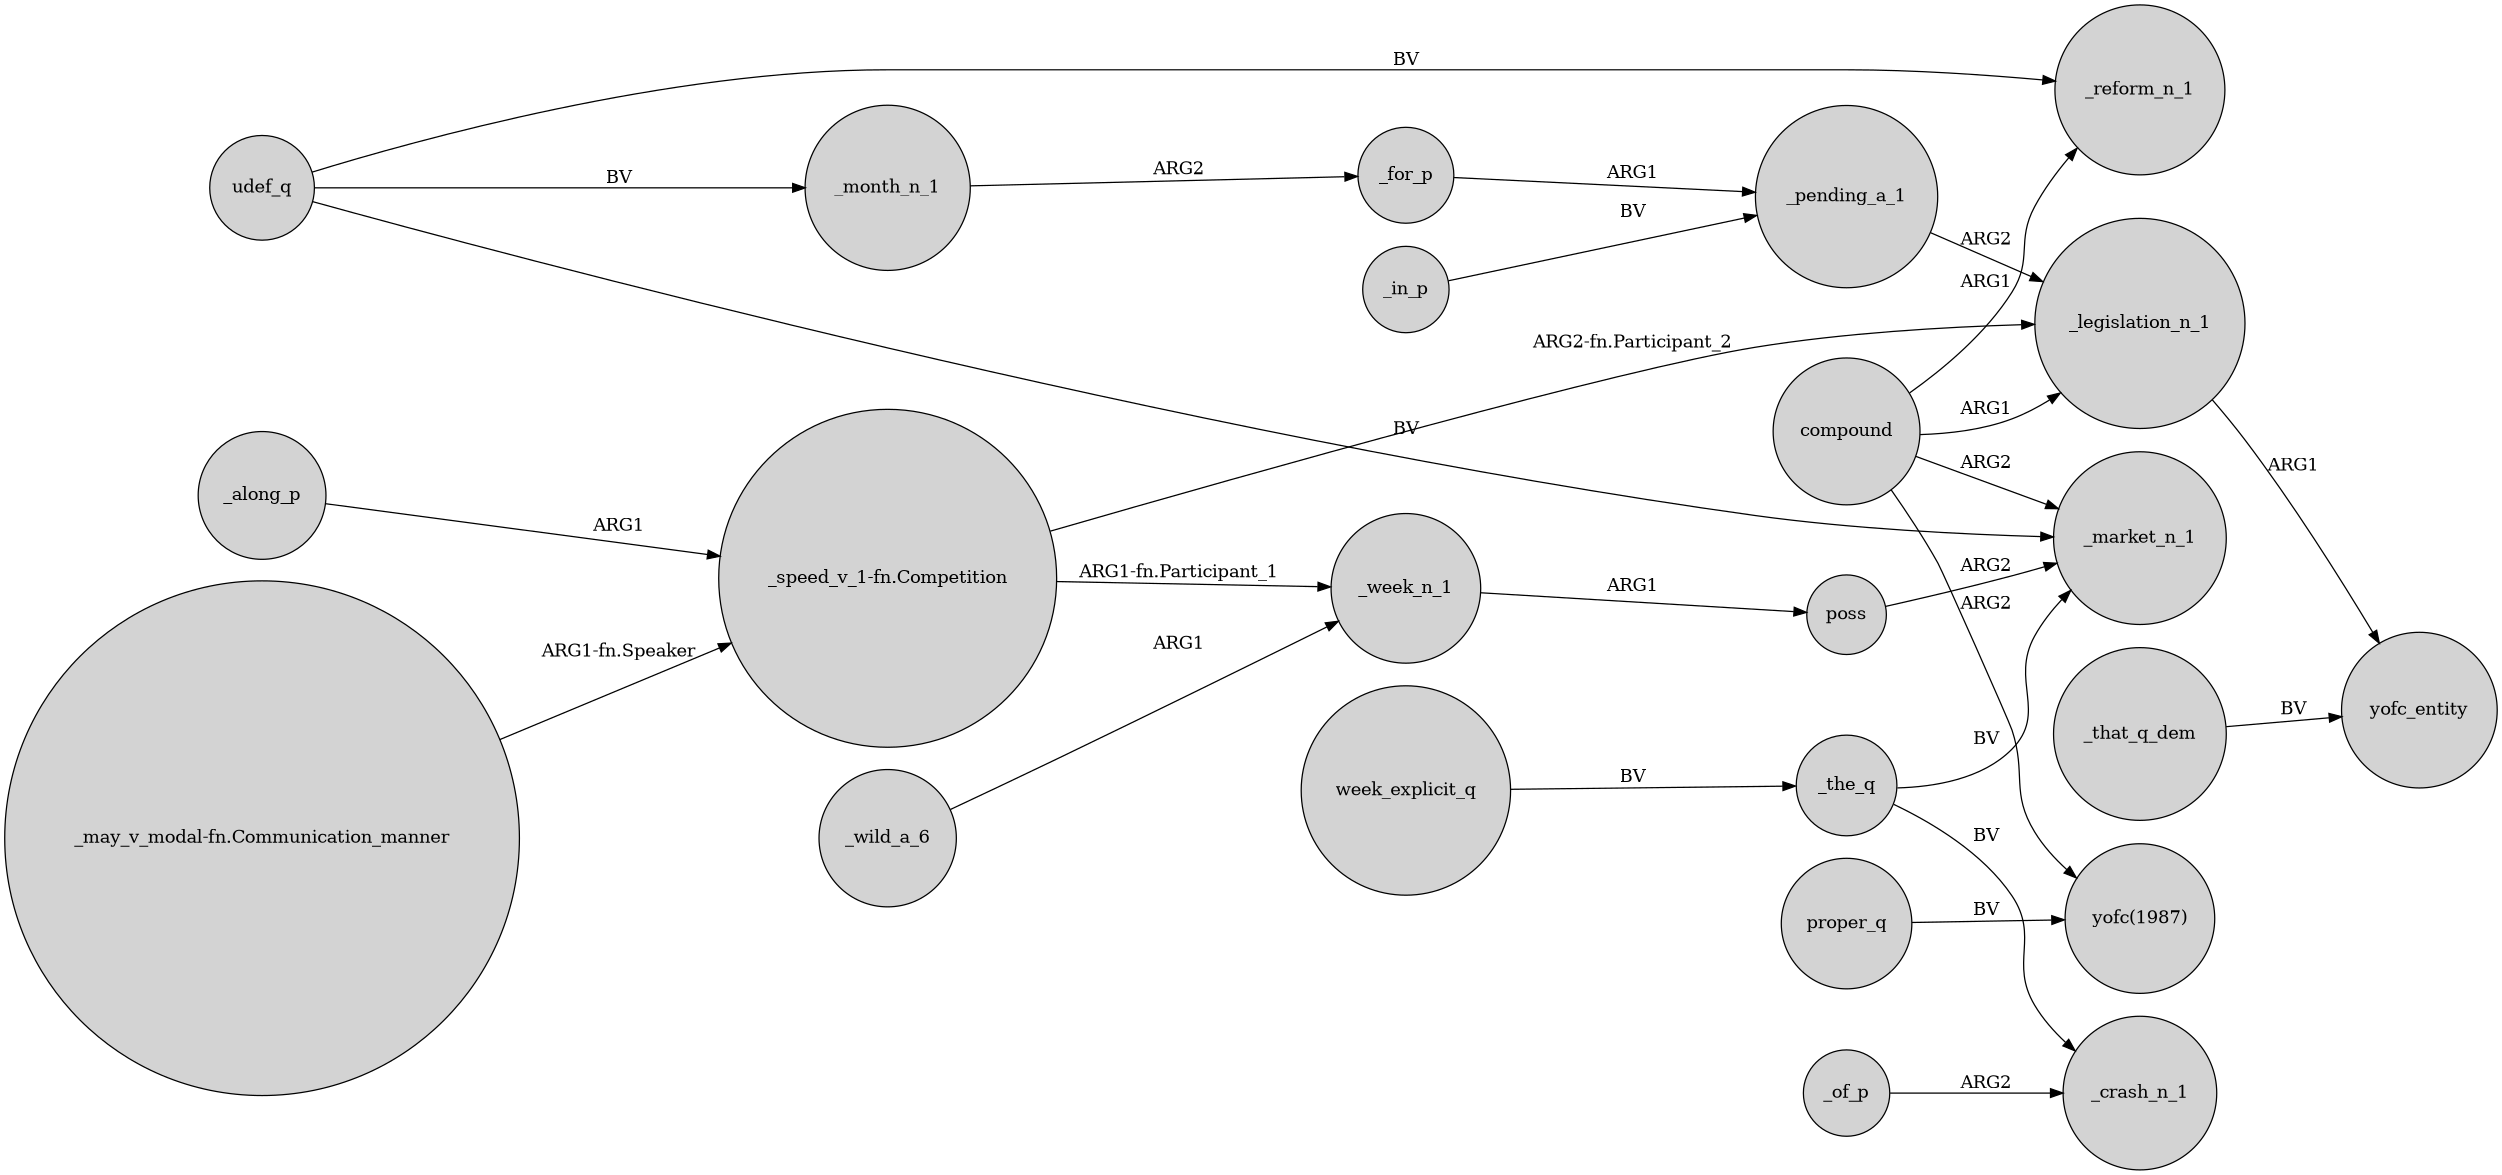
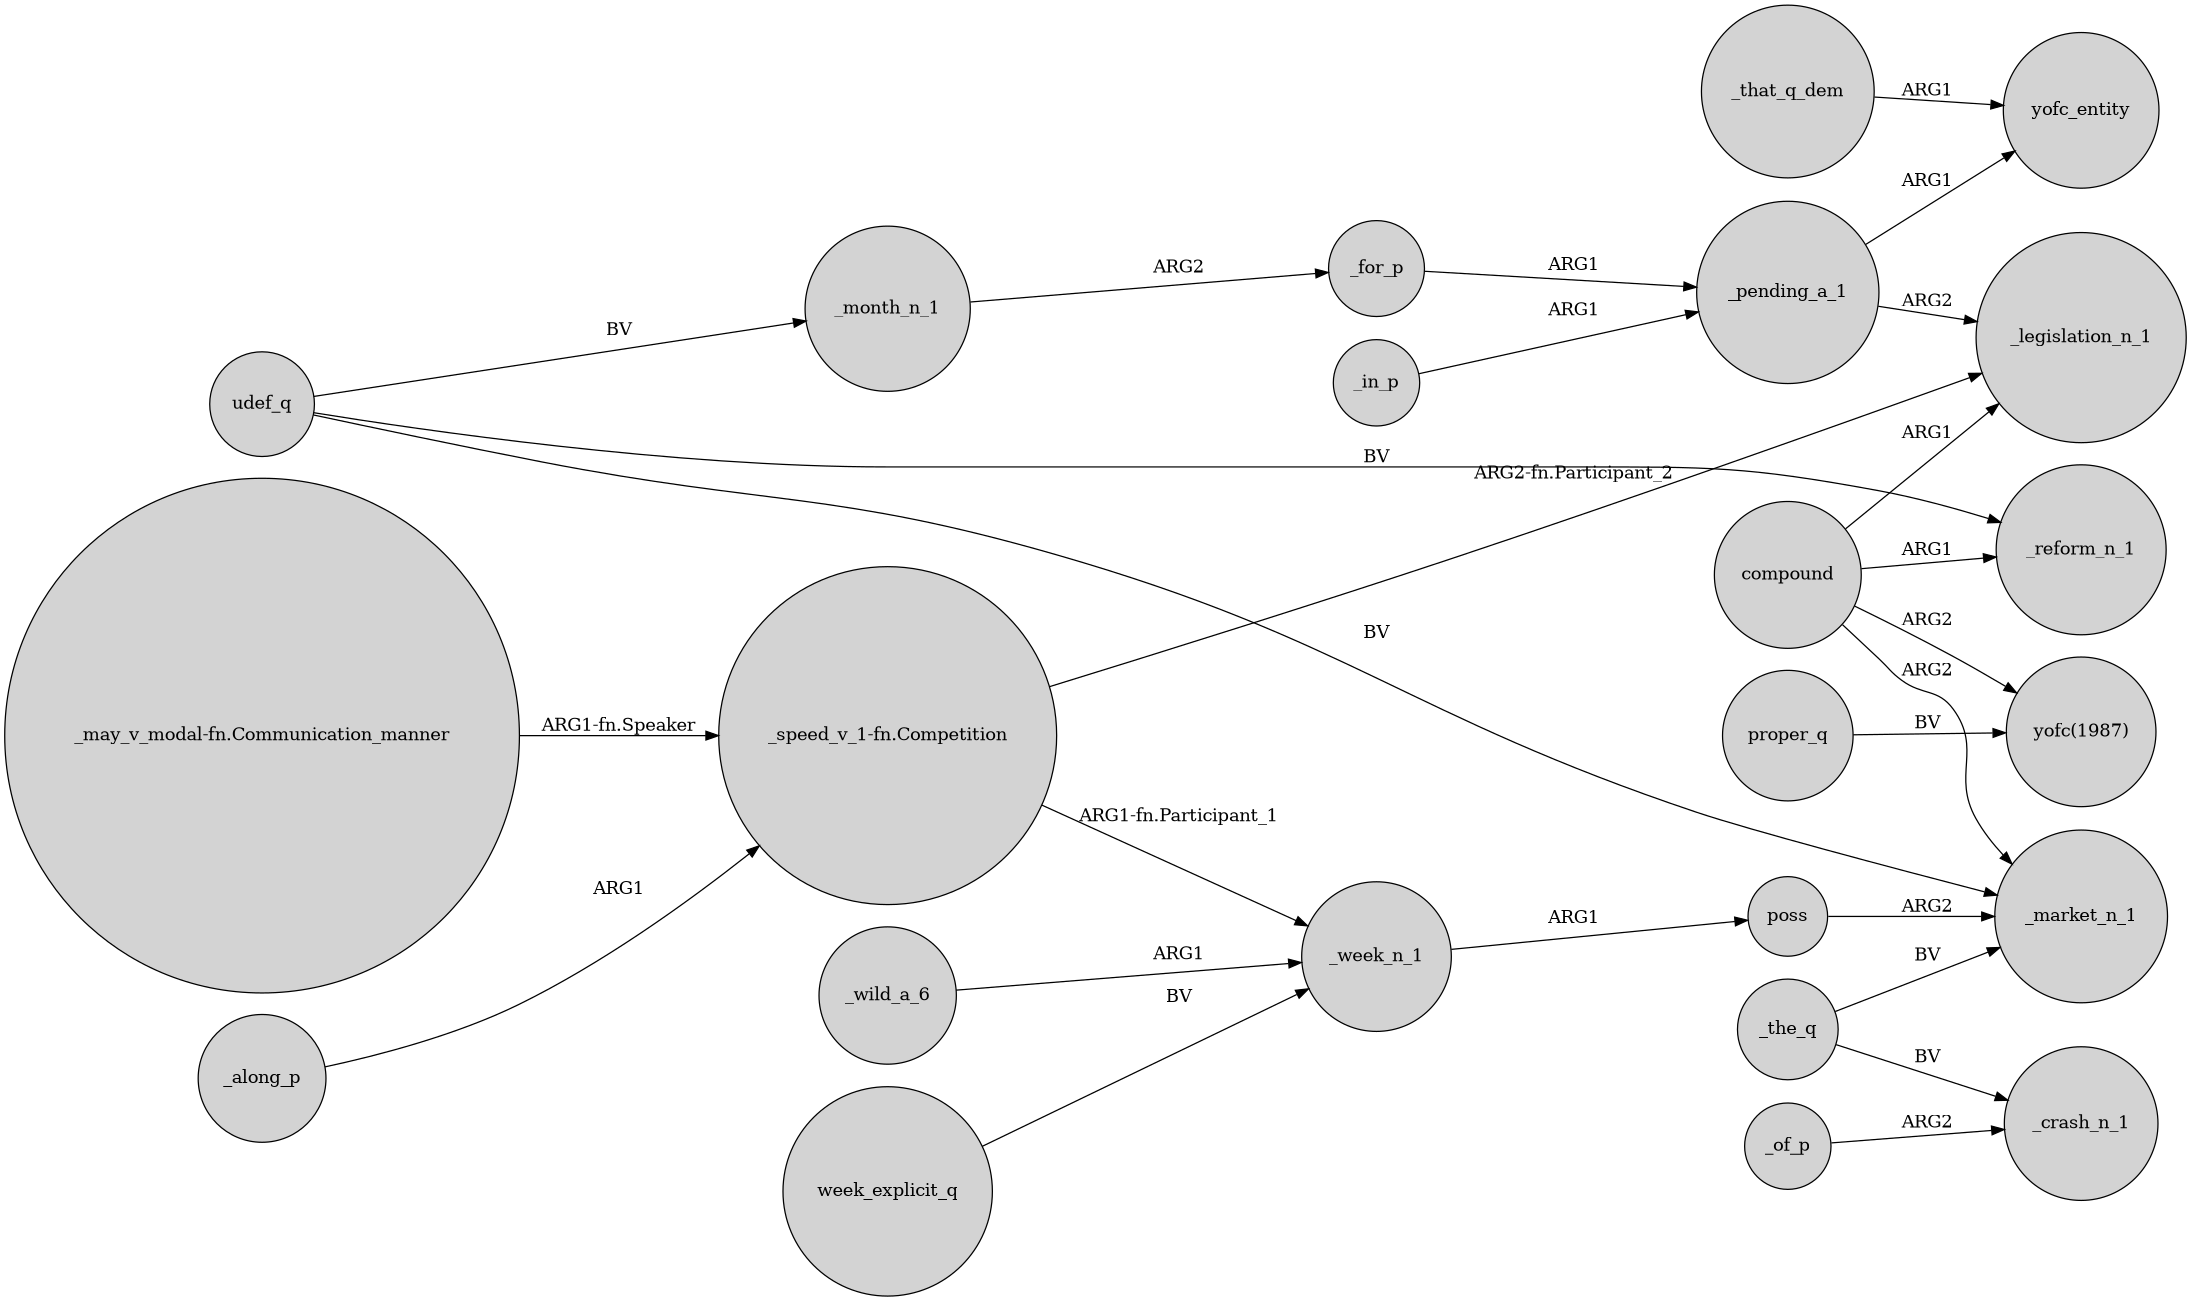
(1633, 212) -> (1574, 311)
(2297, 513) -> (1935, 201)
(2294, 710) -> (1928, 91)
(1647, 788) -> (1139, 1070)
